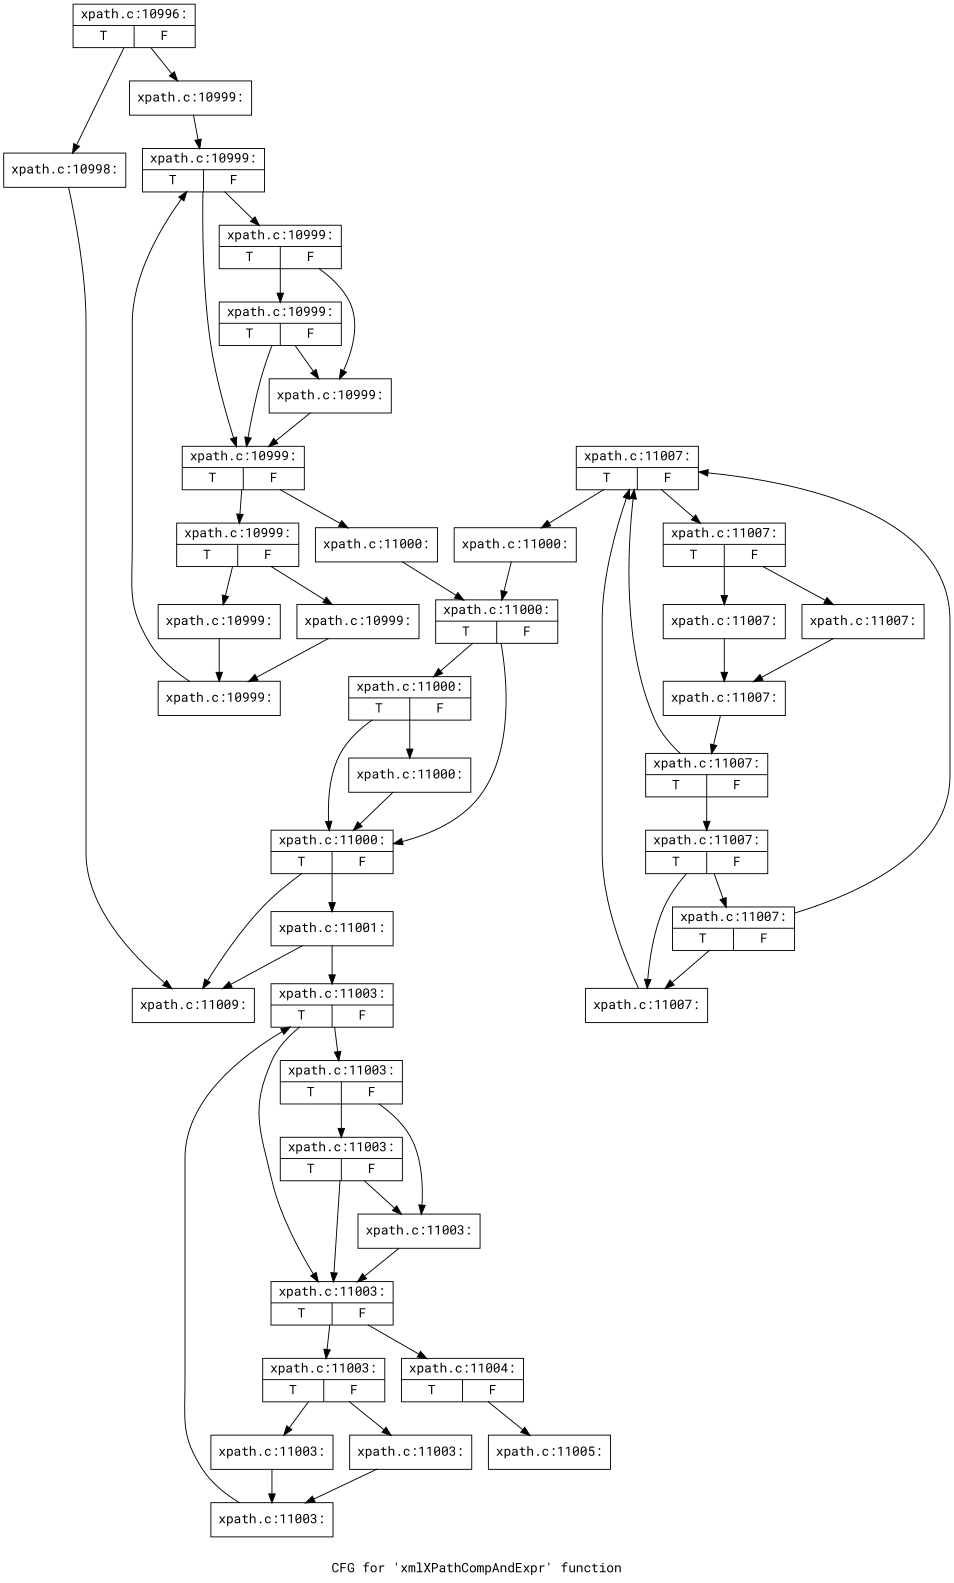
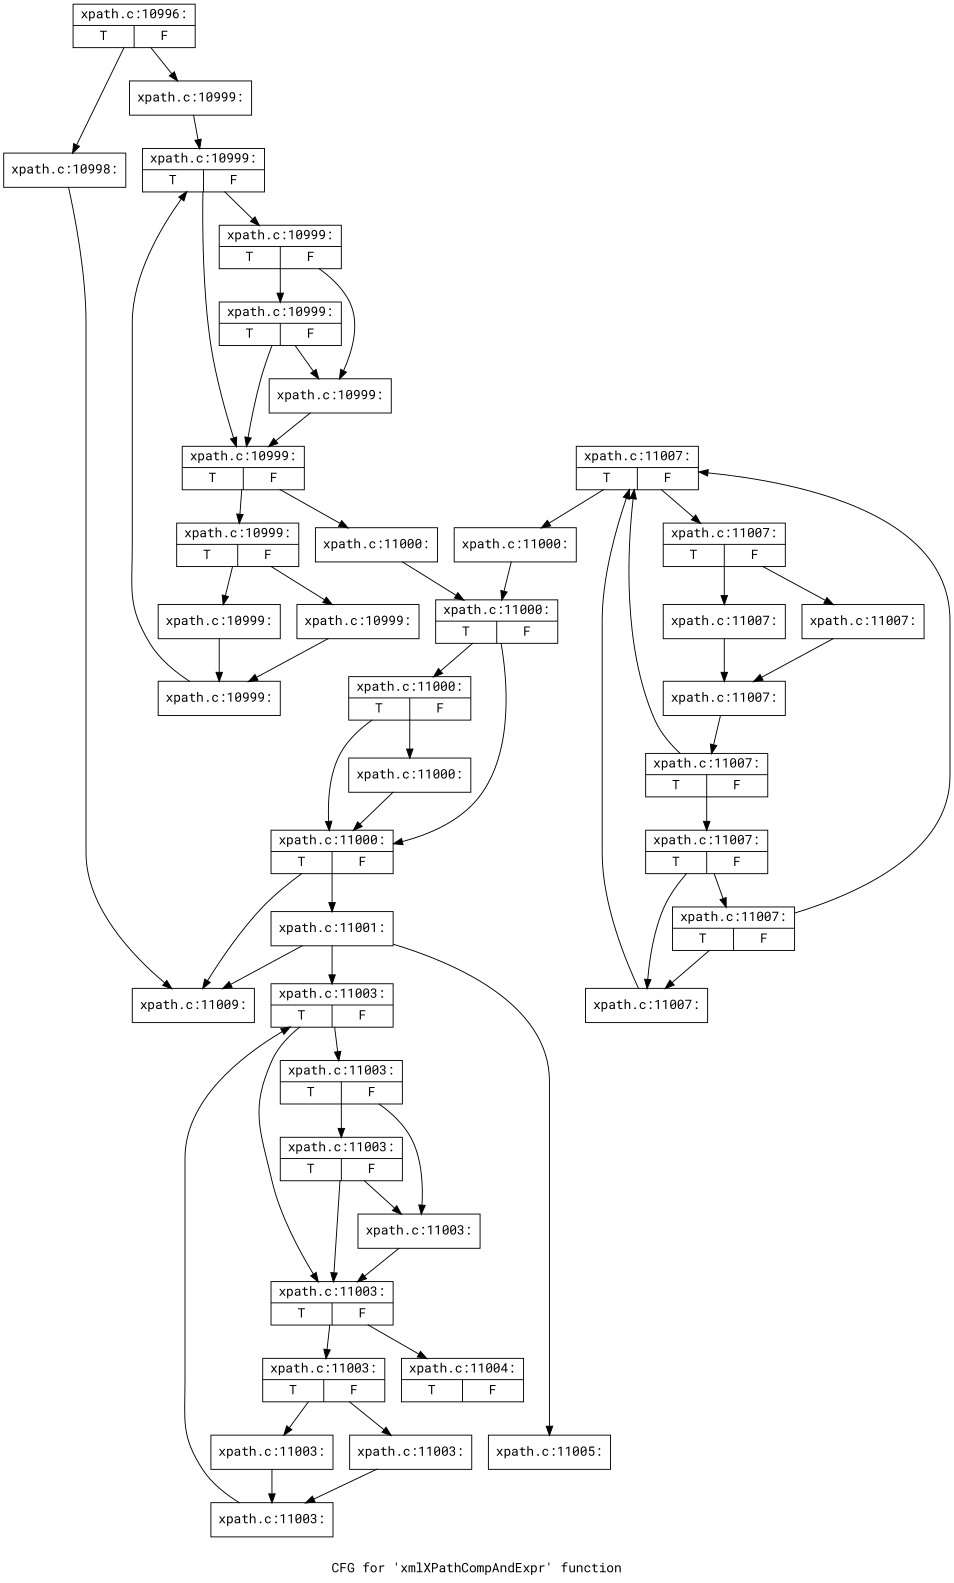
(505, 1416) -> (549, 1143)
